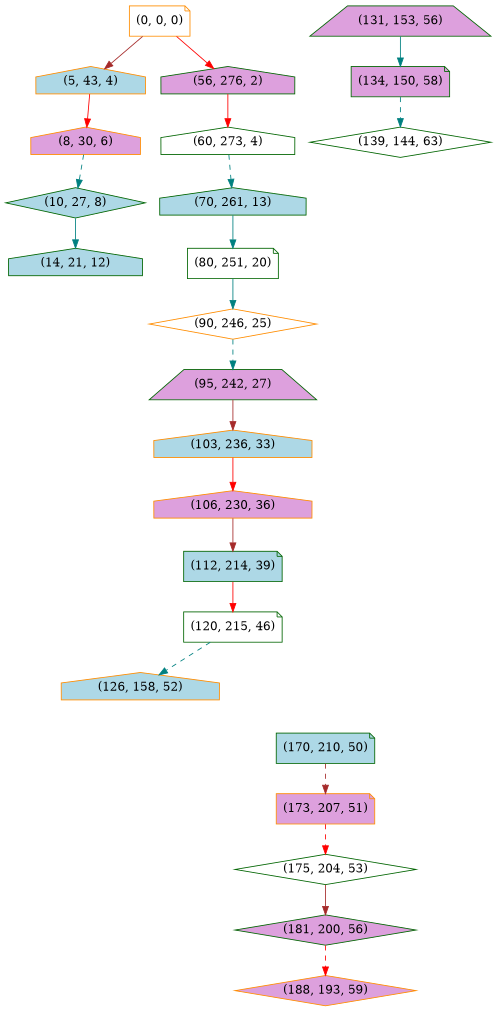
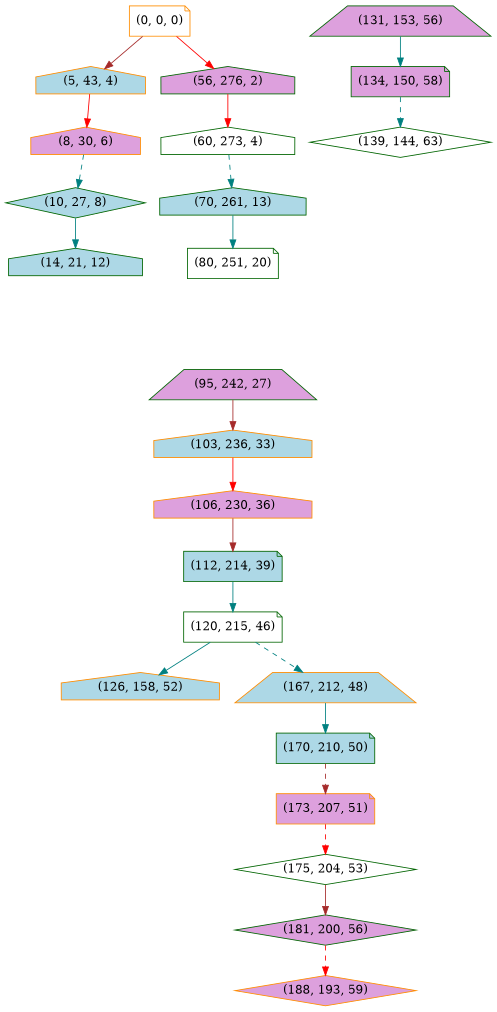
(233, 324) -> none
(233, 593) -> (233, 593)
(188, 656) -> (188, 656)
none -> (325, 688)
